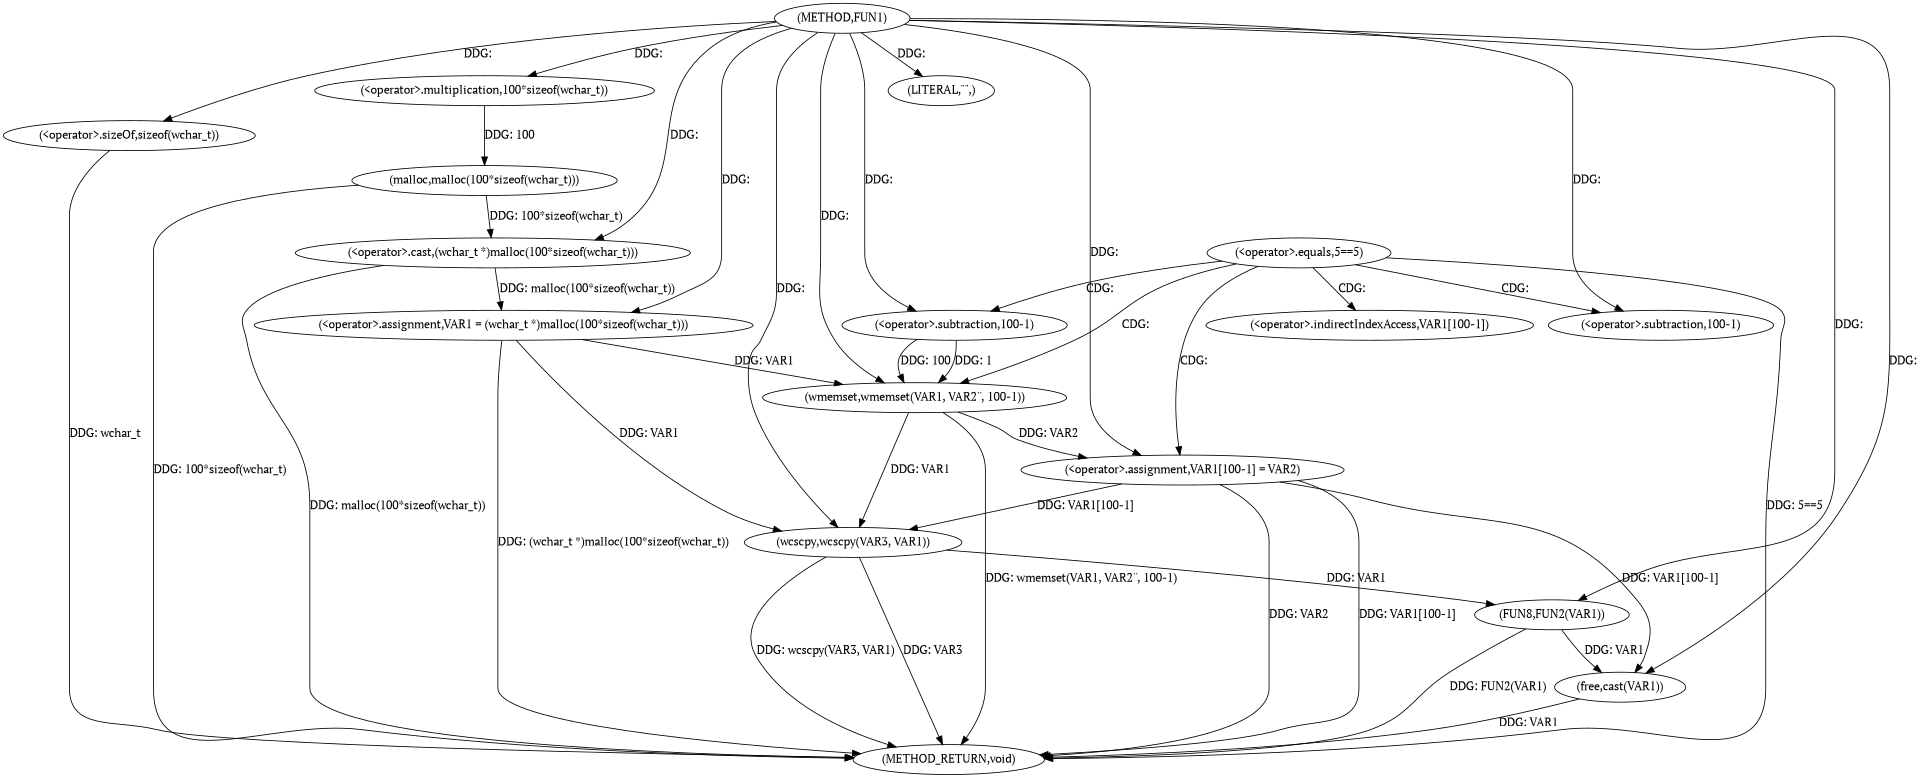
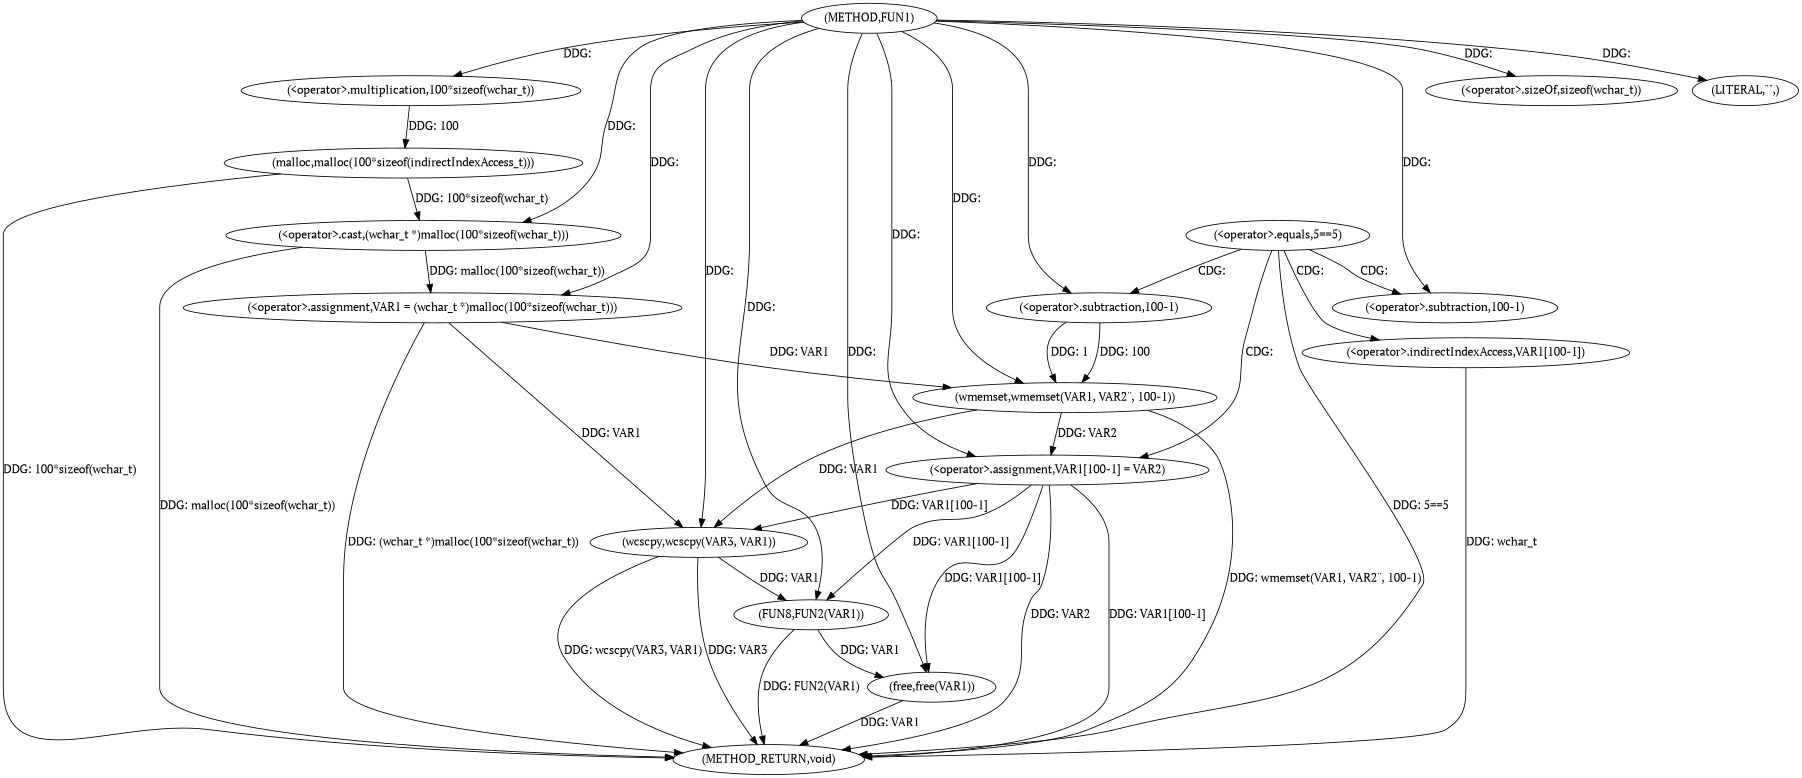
(485, 181) -> (403, 163)
(1104, 324) -> none
none -> (924, 523)
(1620, 687) -> (932, 687)
(139, 726) -> (1344, 742)
